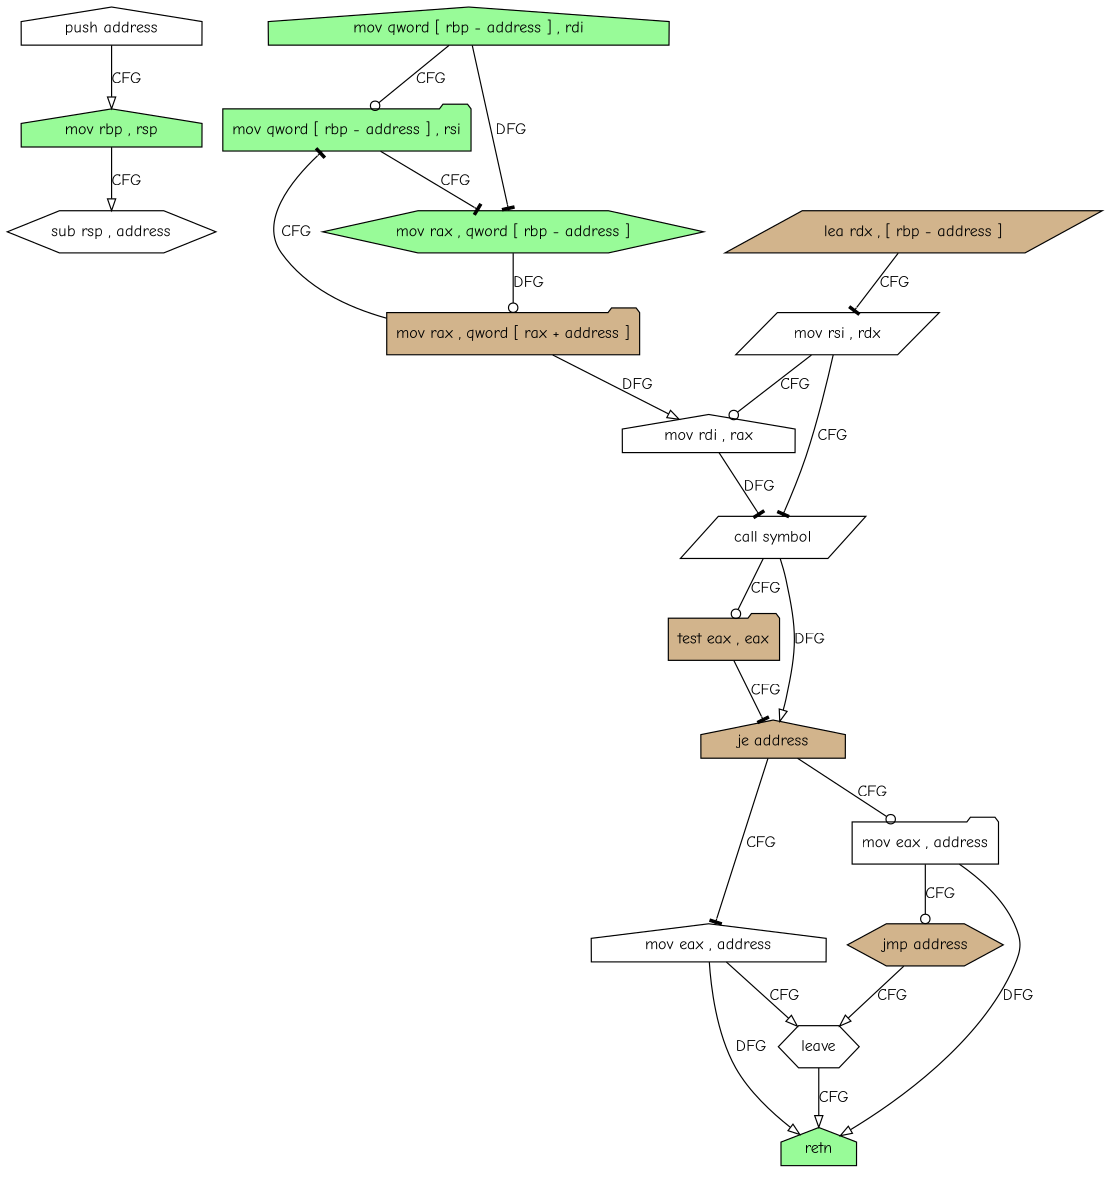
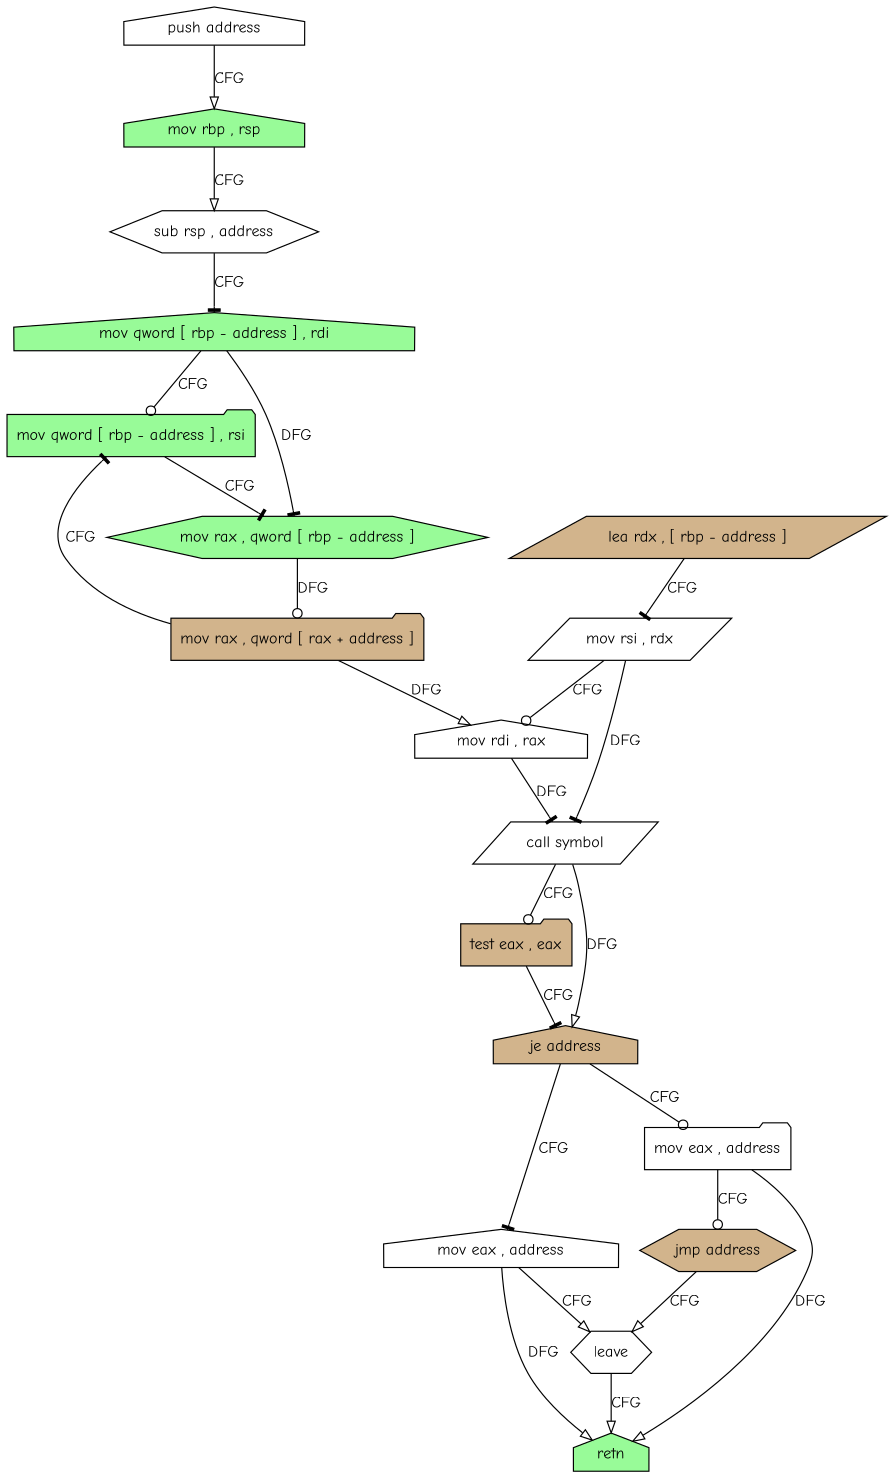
none -> (214, 280)
(833, 436) -> (626, 741)
